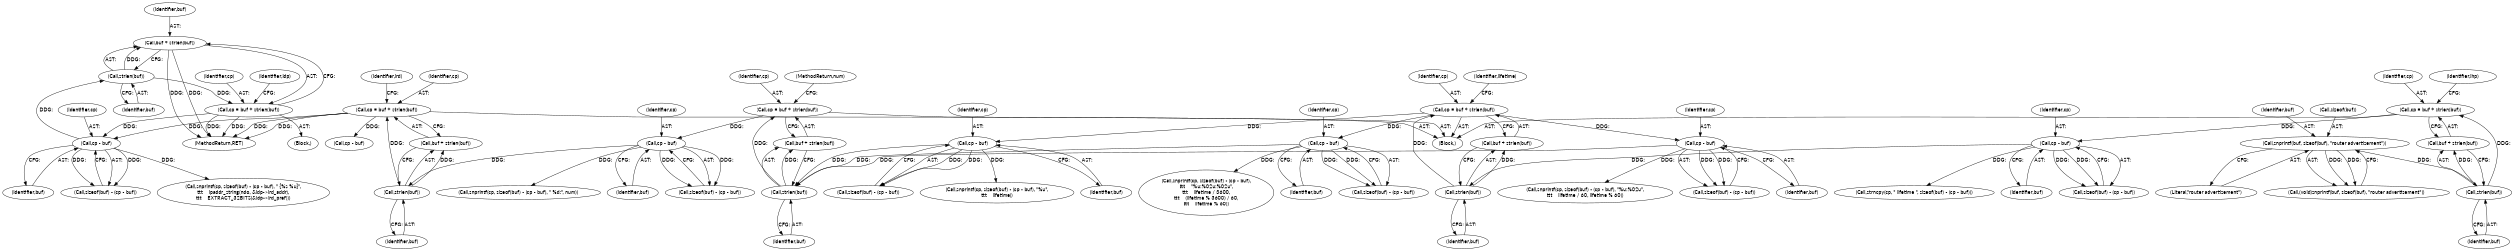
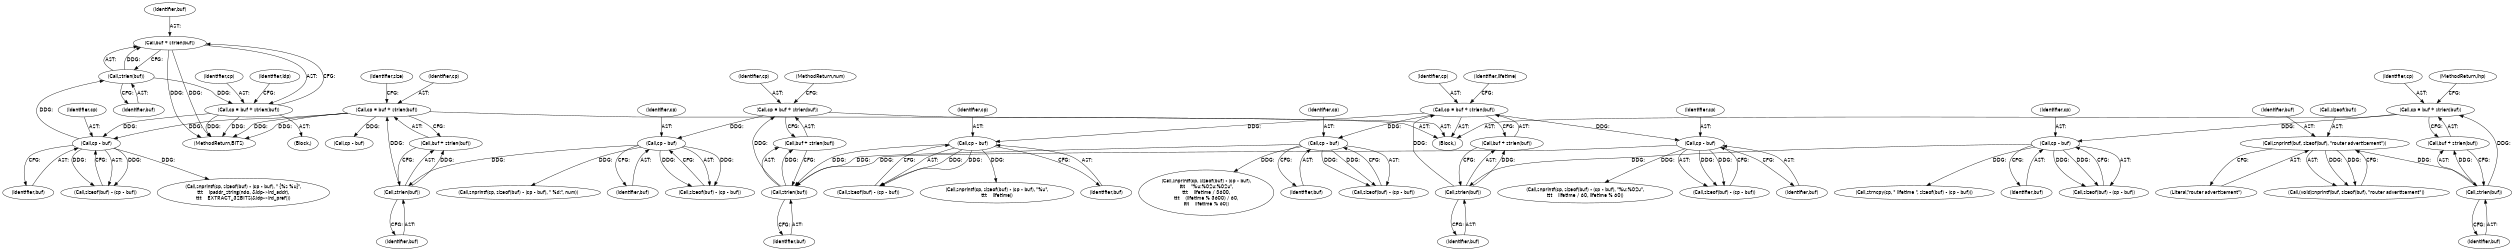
(387, 77) -> (387, 77)
(2463, 77) -> (2463, 77)
(219, 144) -> (219, 144)
